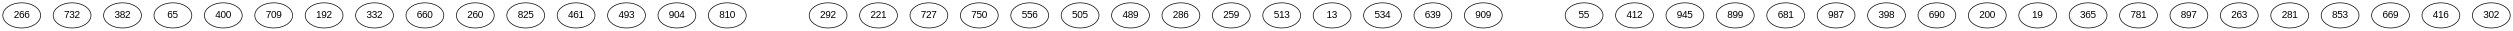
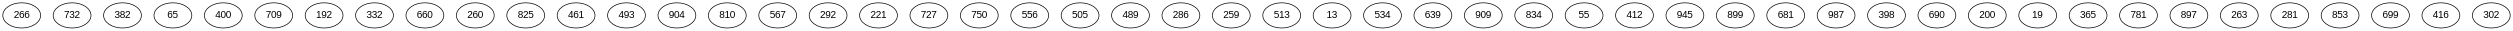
none -> (778, 15)
none -> (1534, 15)
(2390, 15) -> (2390, 15)
